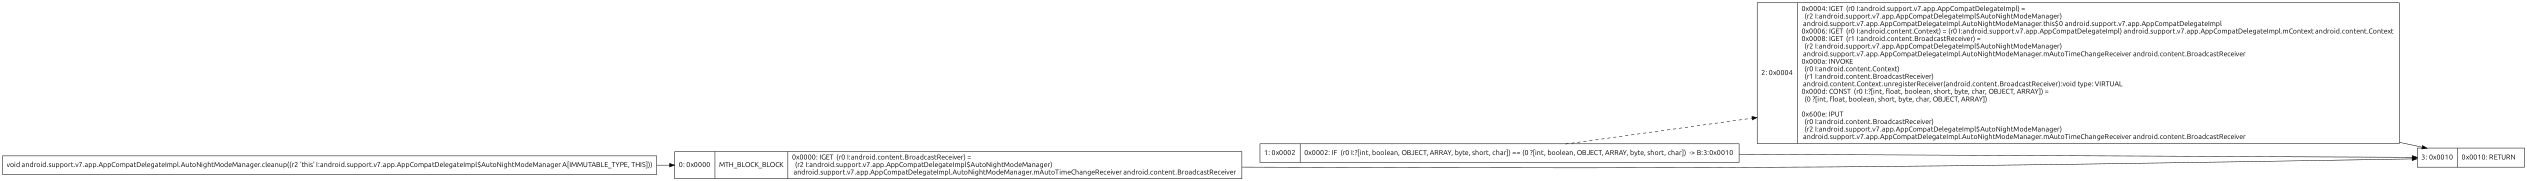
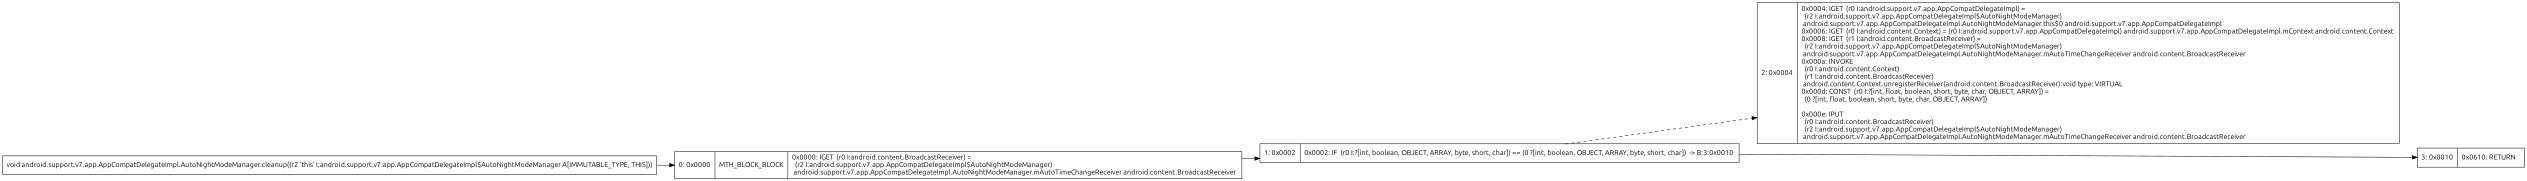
(1824, 114) -> (1824, 114)
(2411, 145) -> none
(2491, 157) -> (2491, 157)
(1827, 167) -> (1248, 159)
